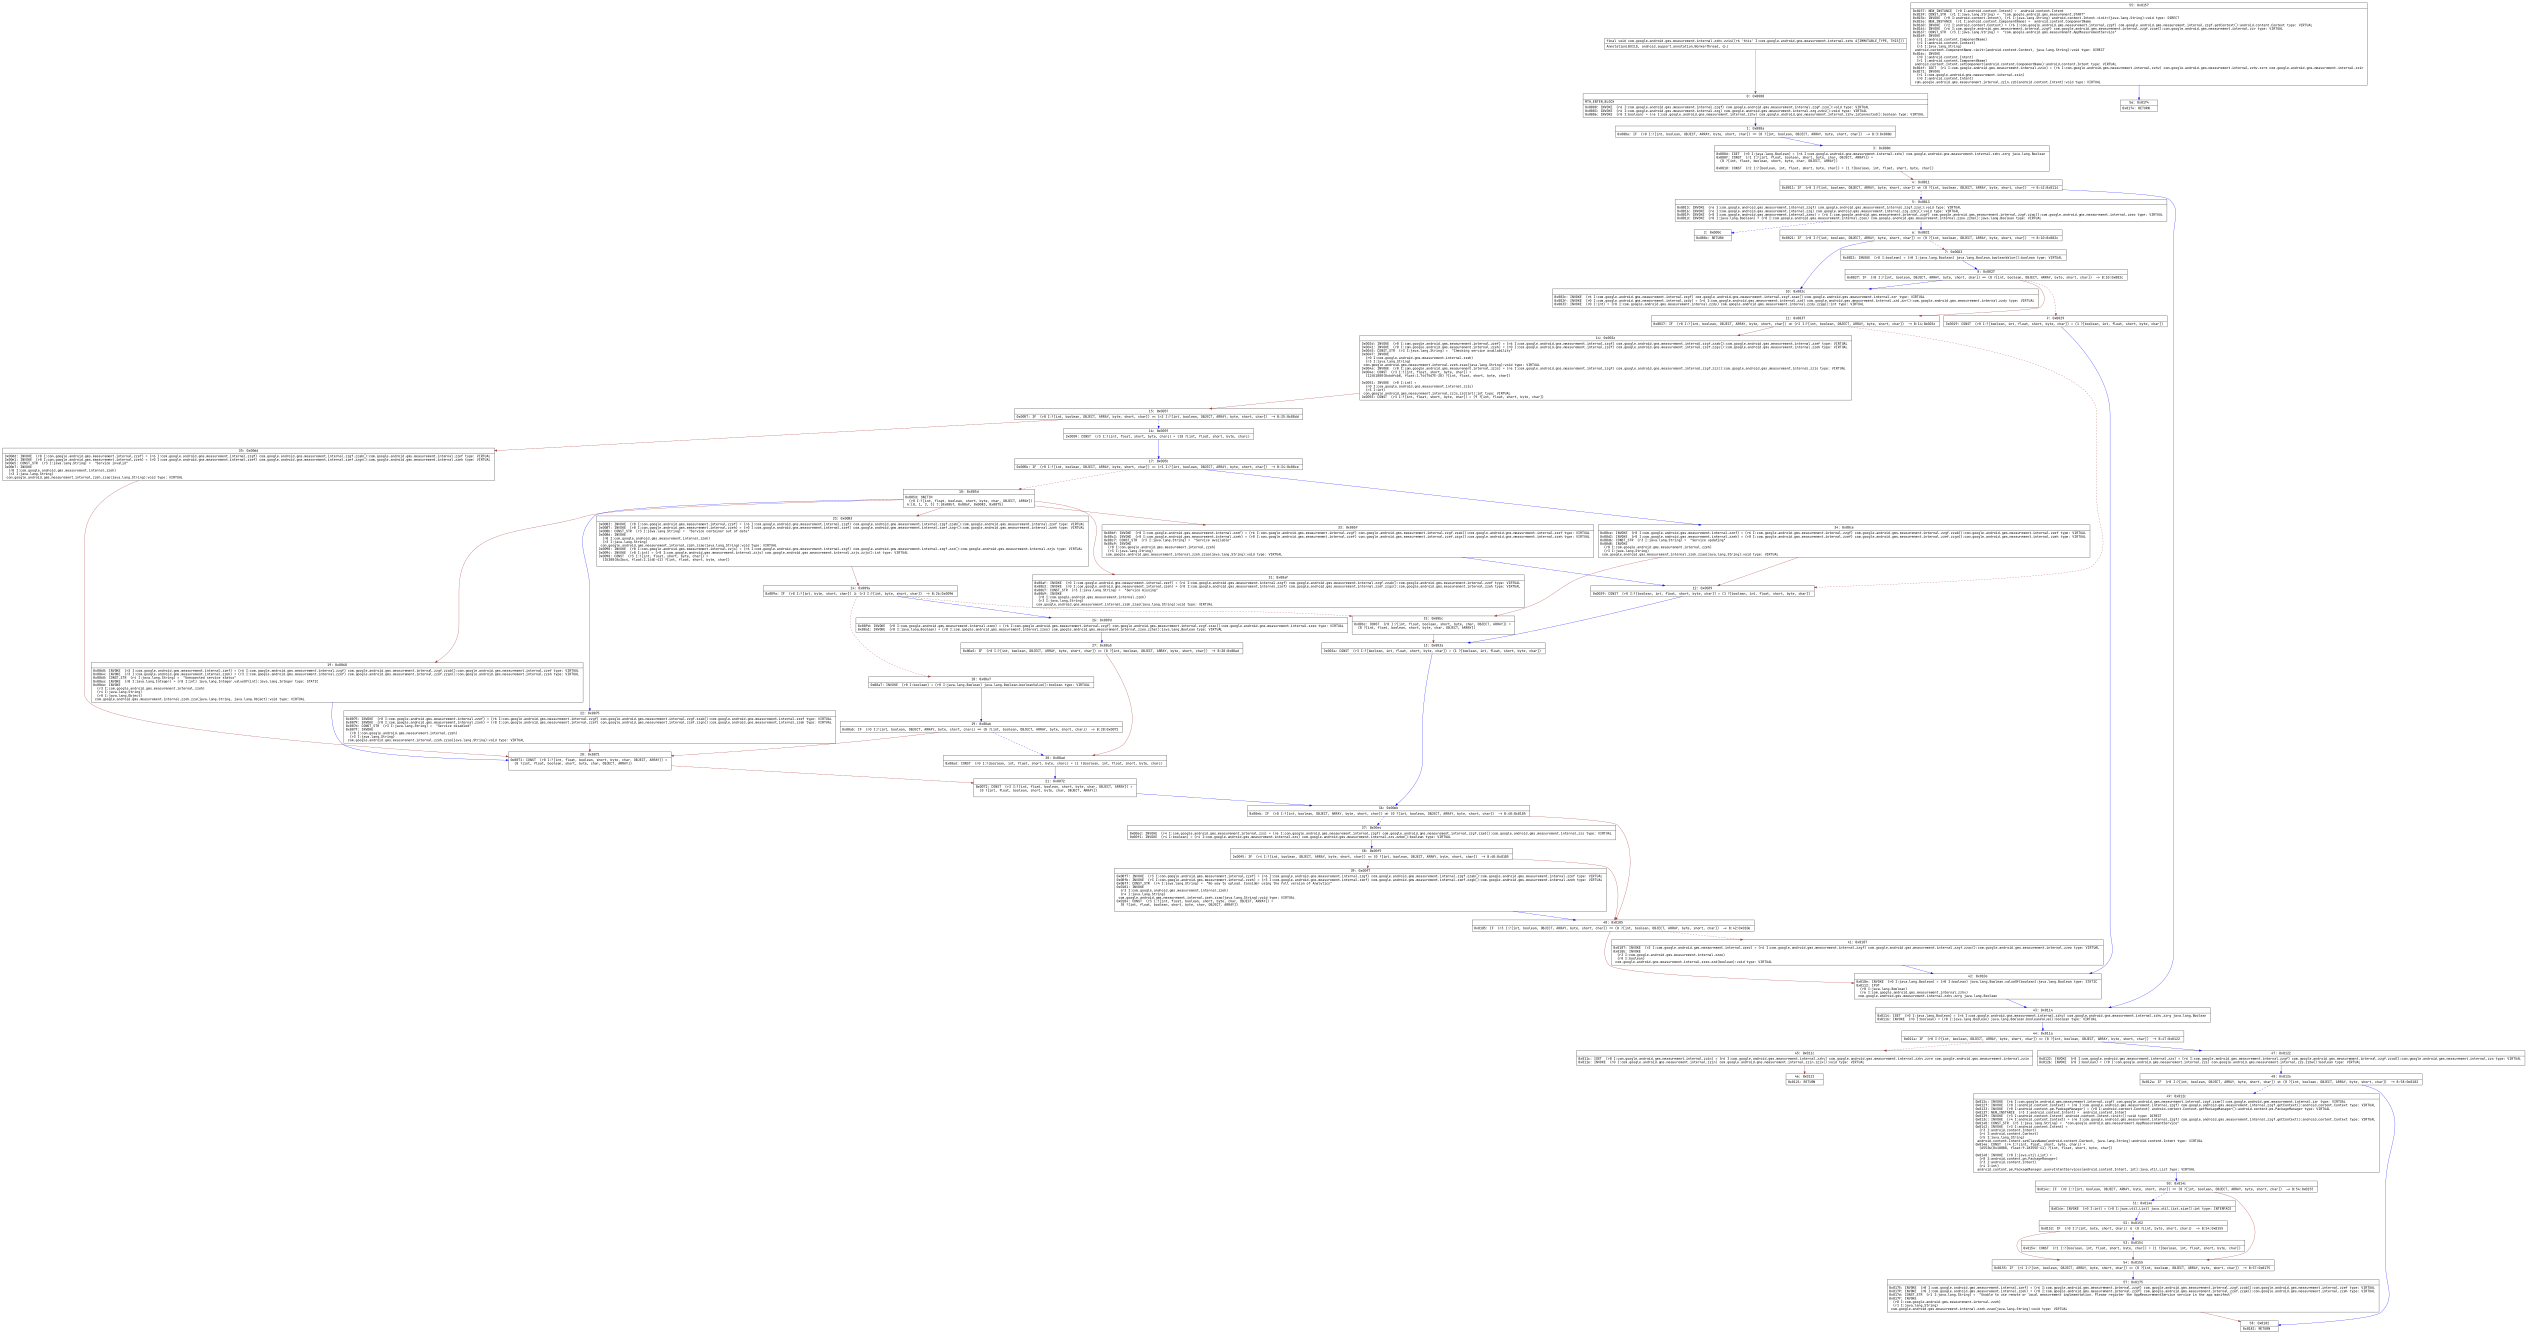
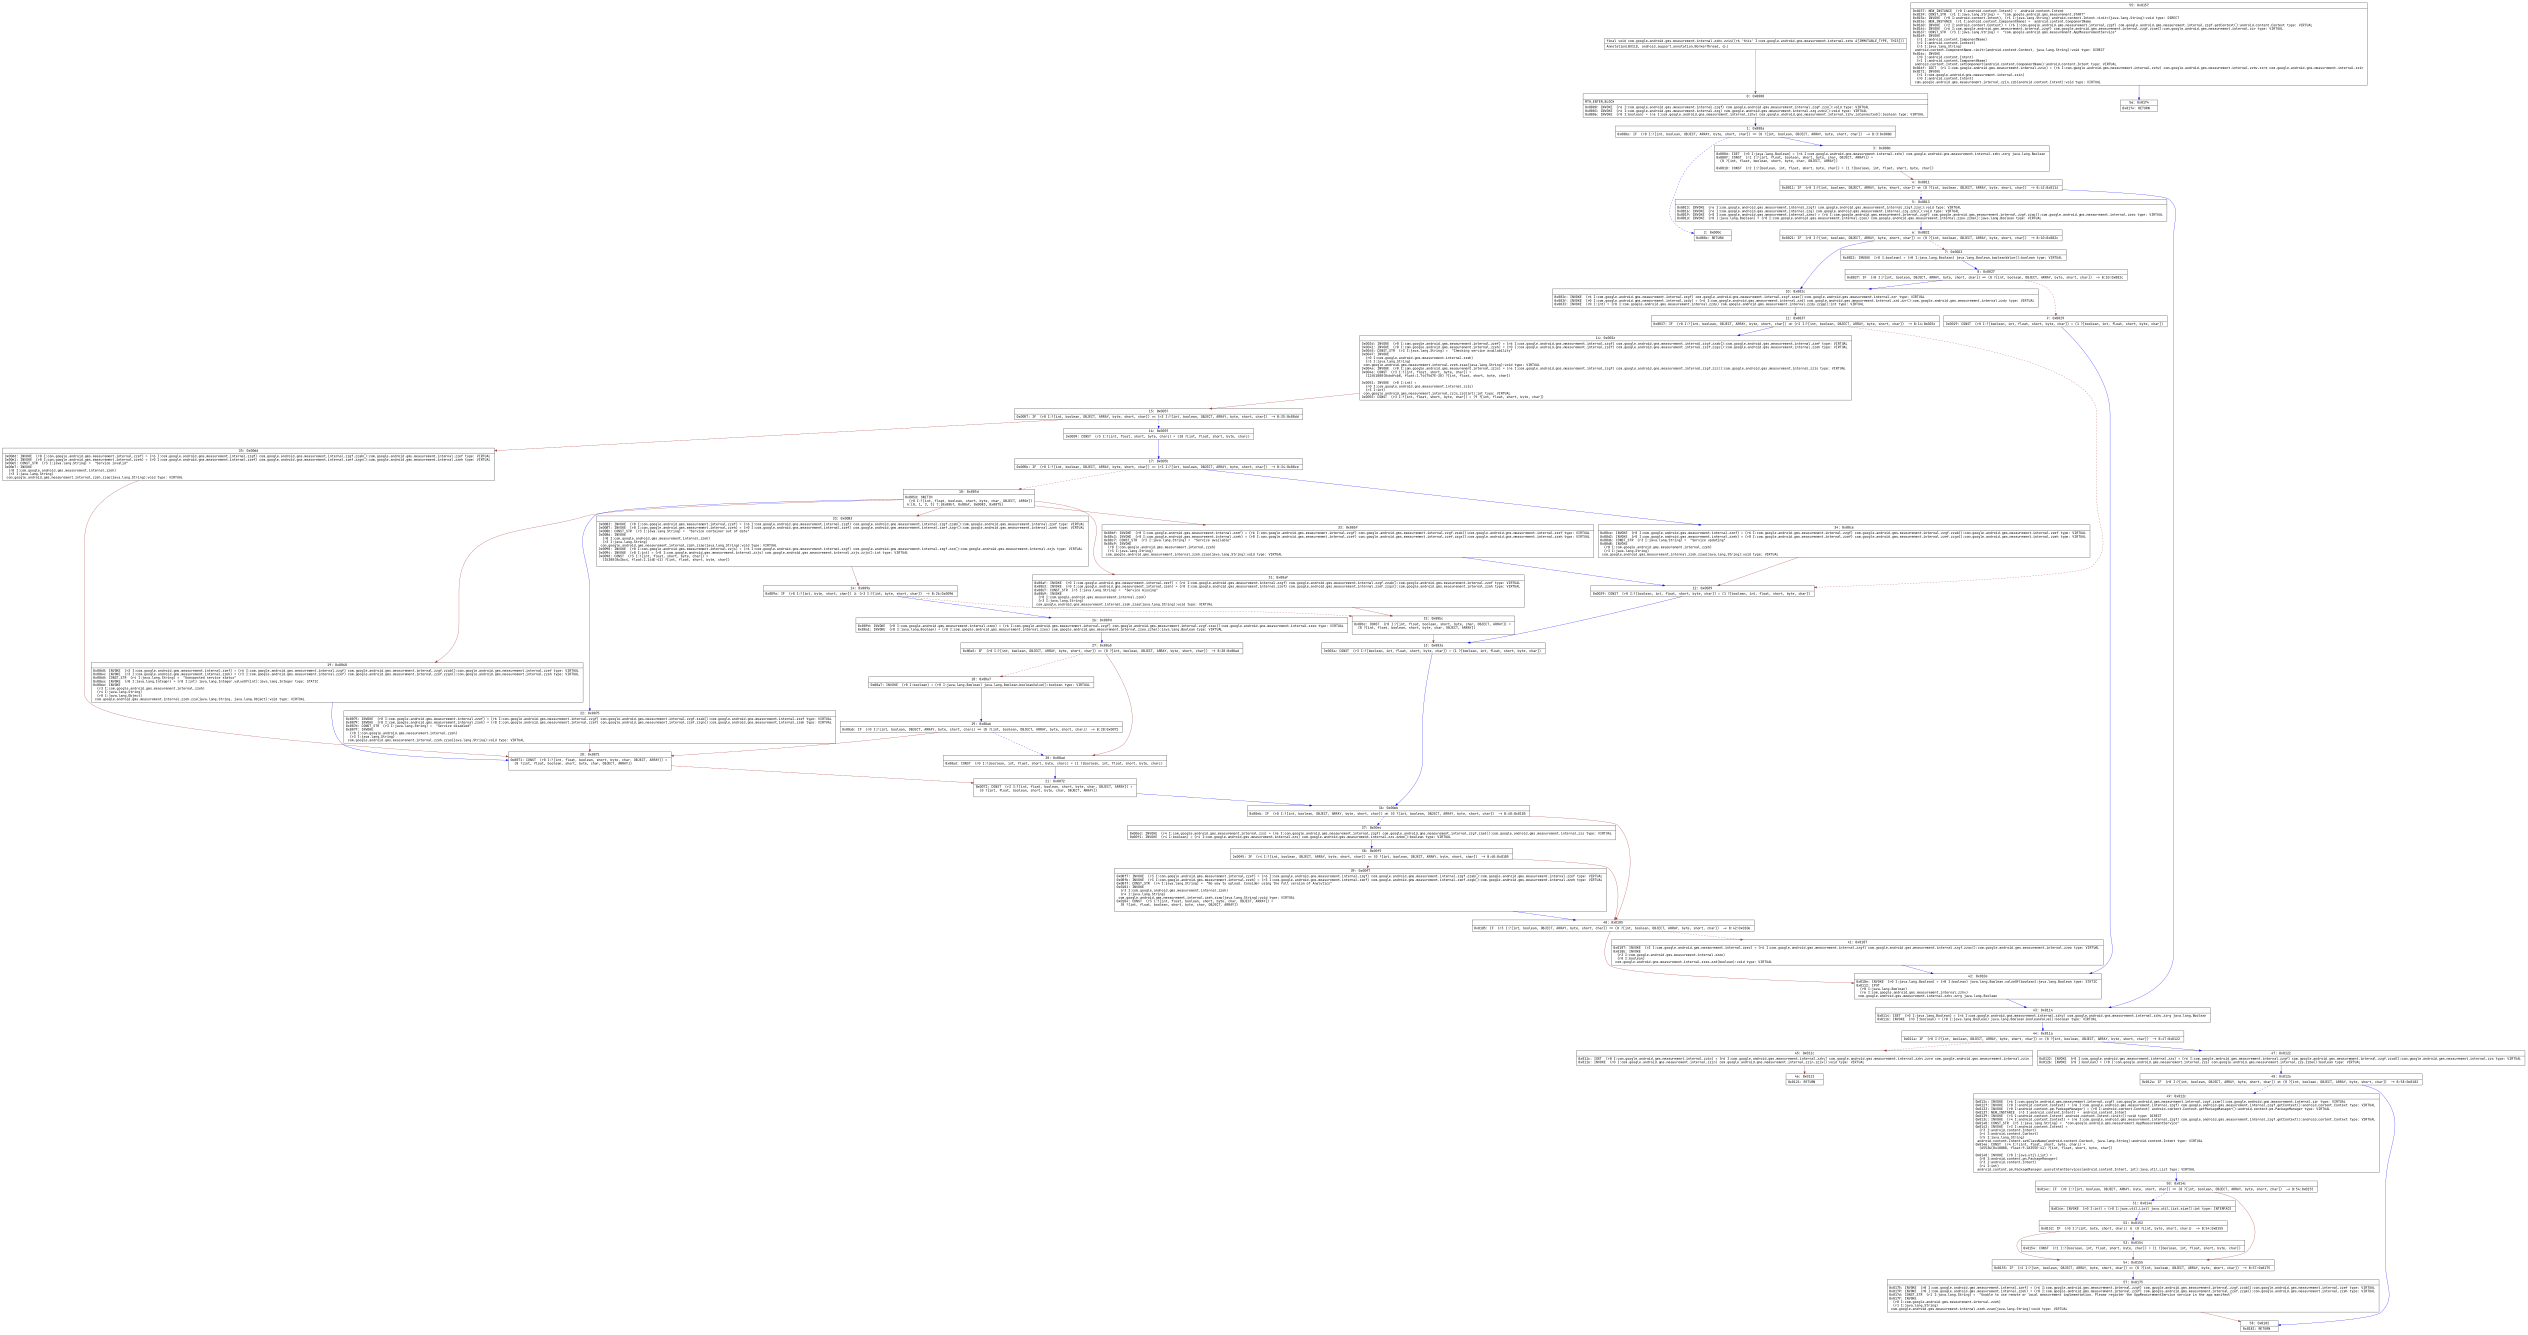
(1783, 227) -> (1680, 180)
(2002, 311) -> (1795, 310)
(1757, 331) -> (1757, 331)
(1576, 580) -> (1371, 611)
(870, 651) -> (1043, 665)
